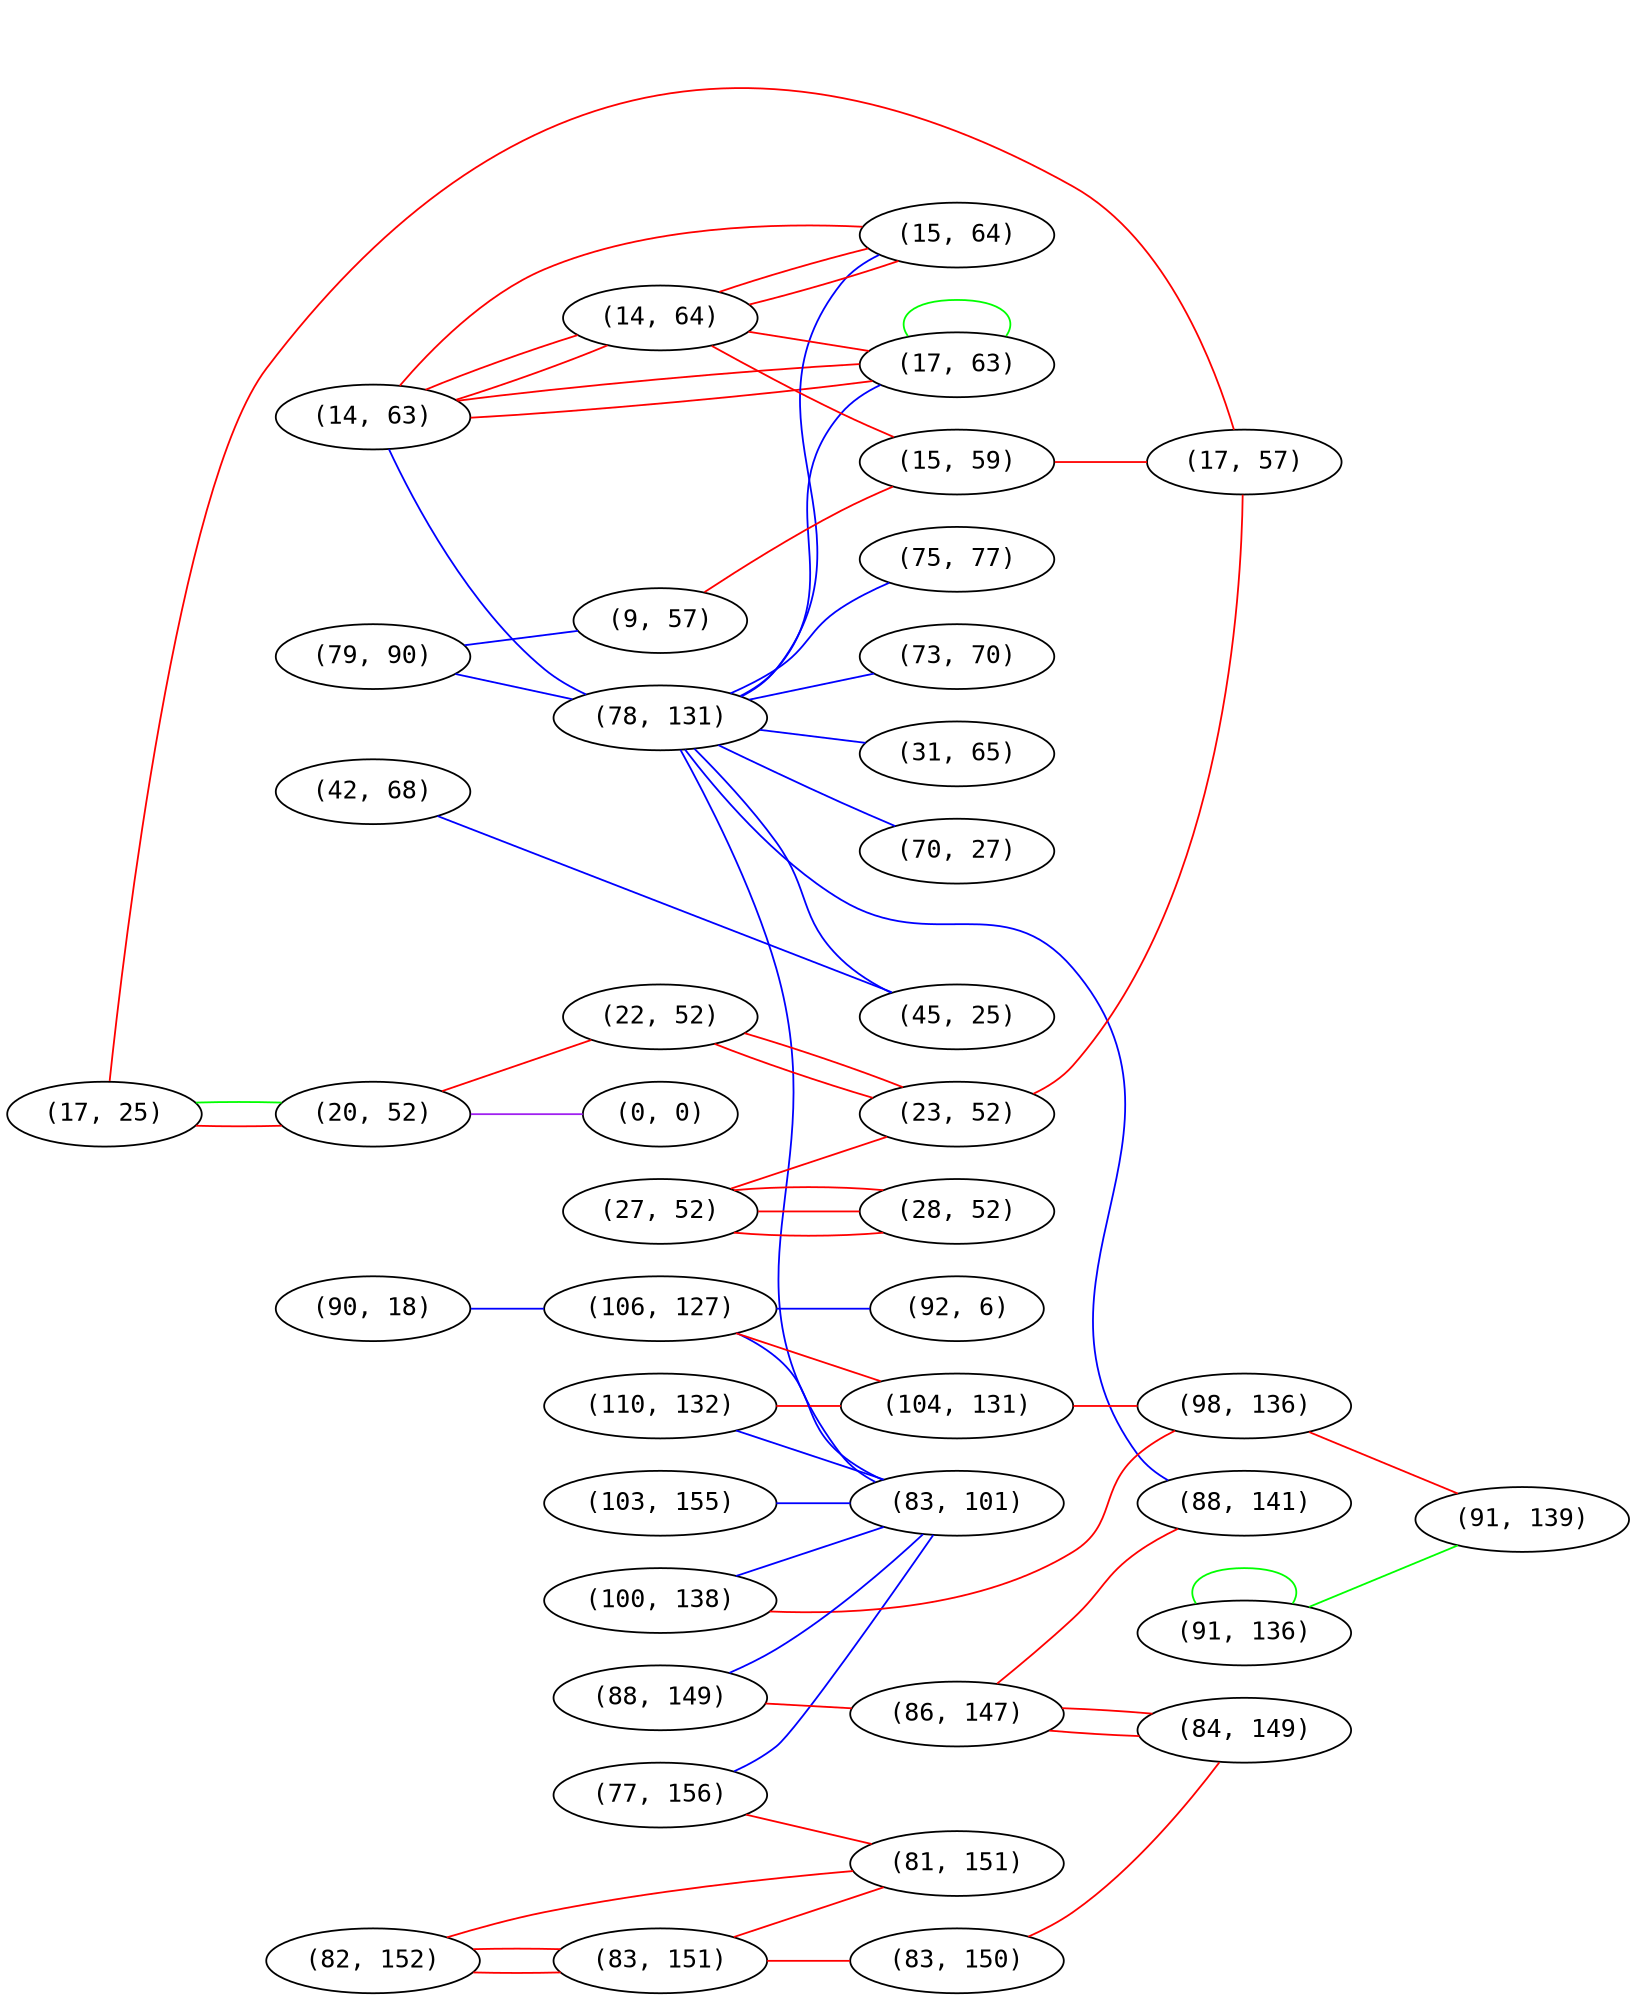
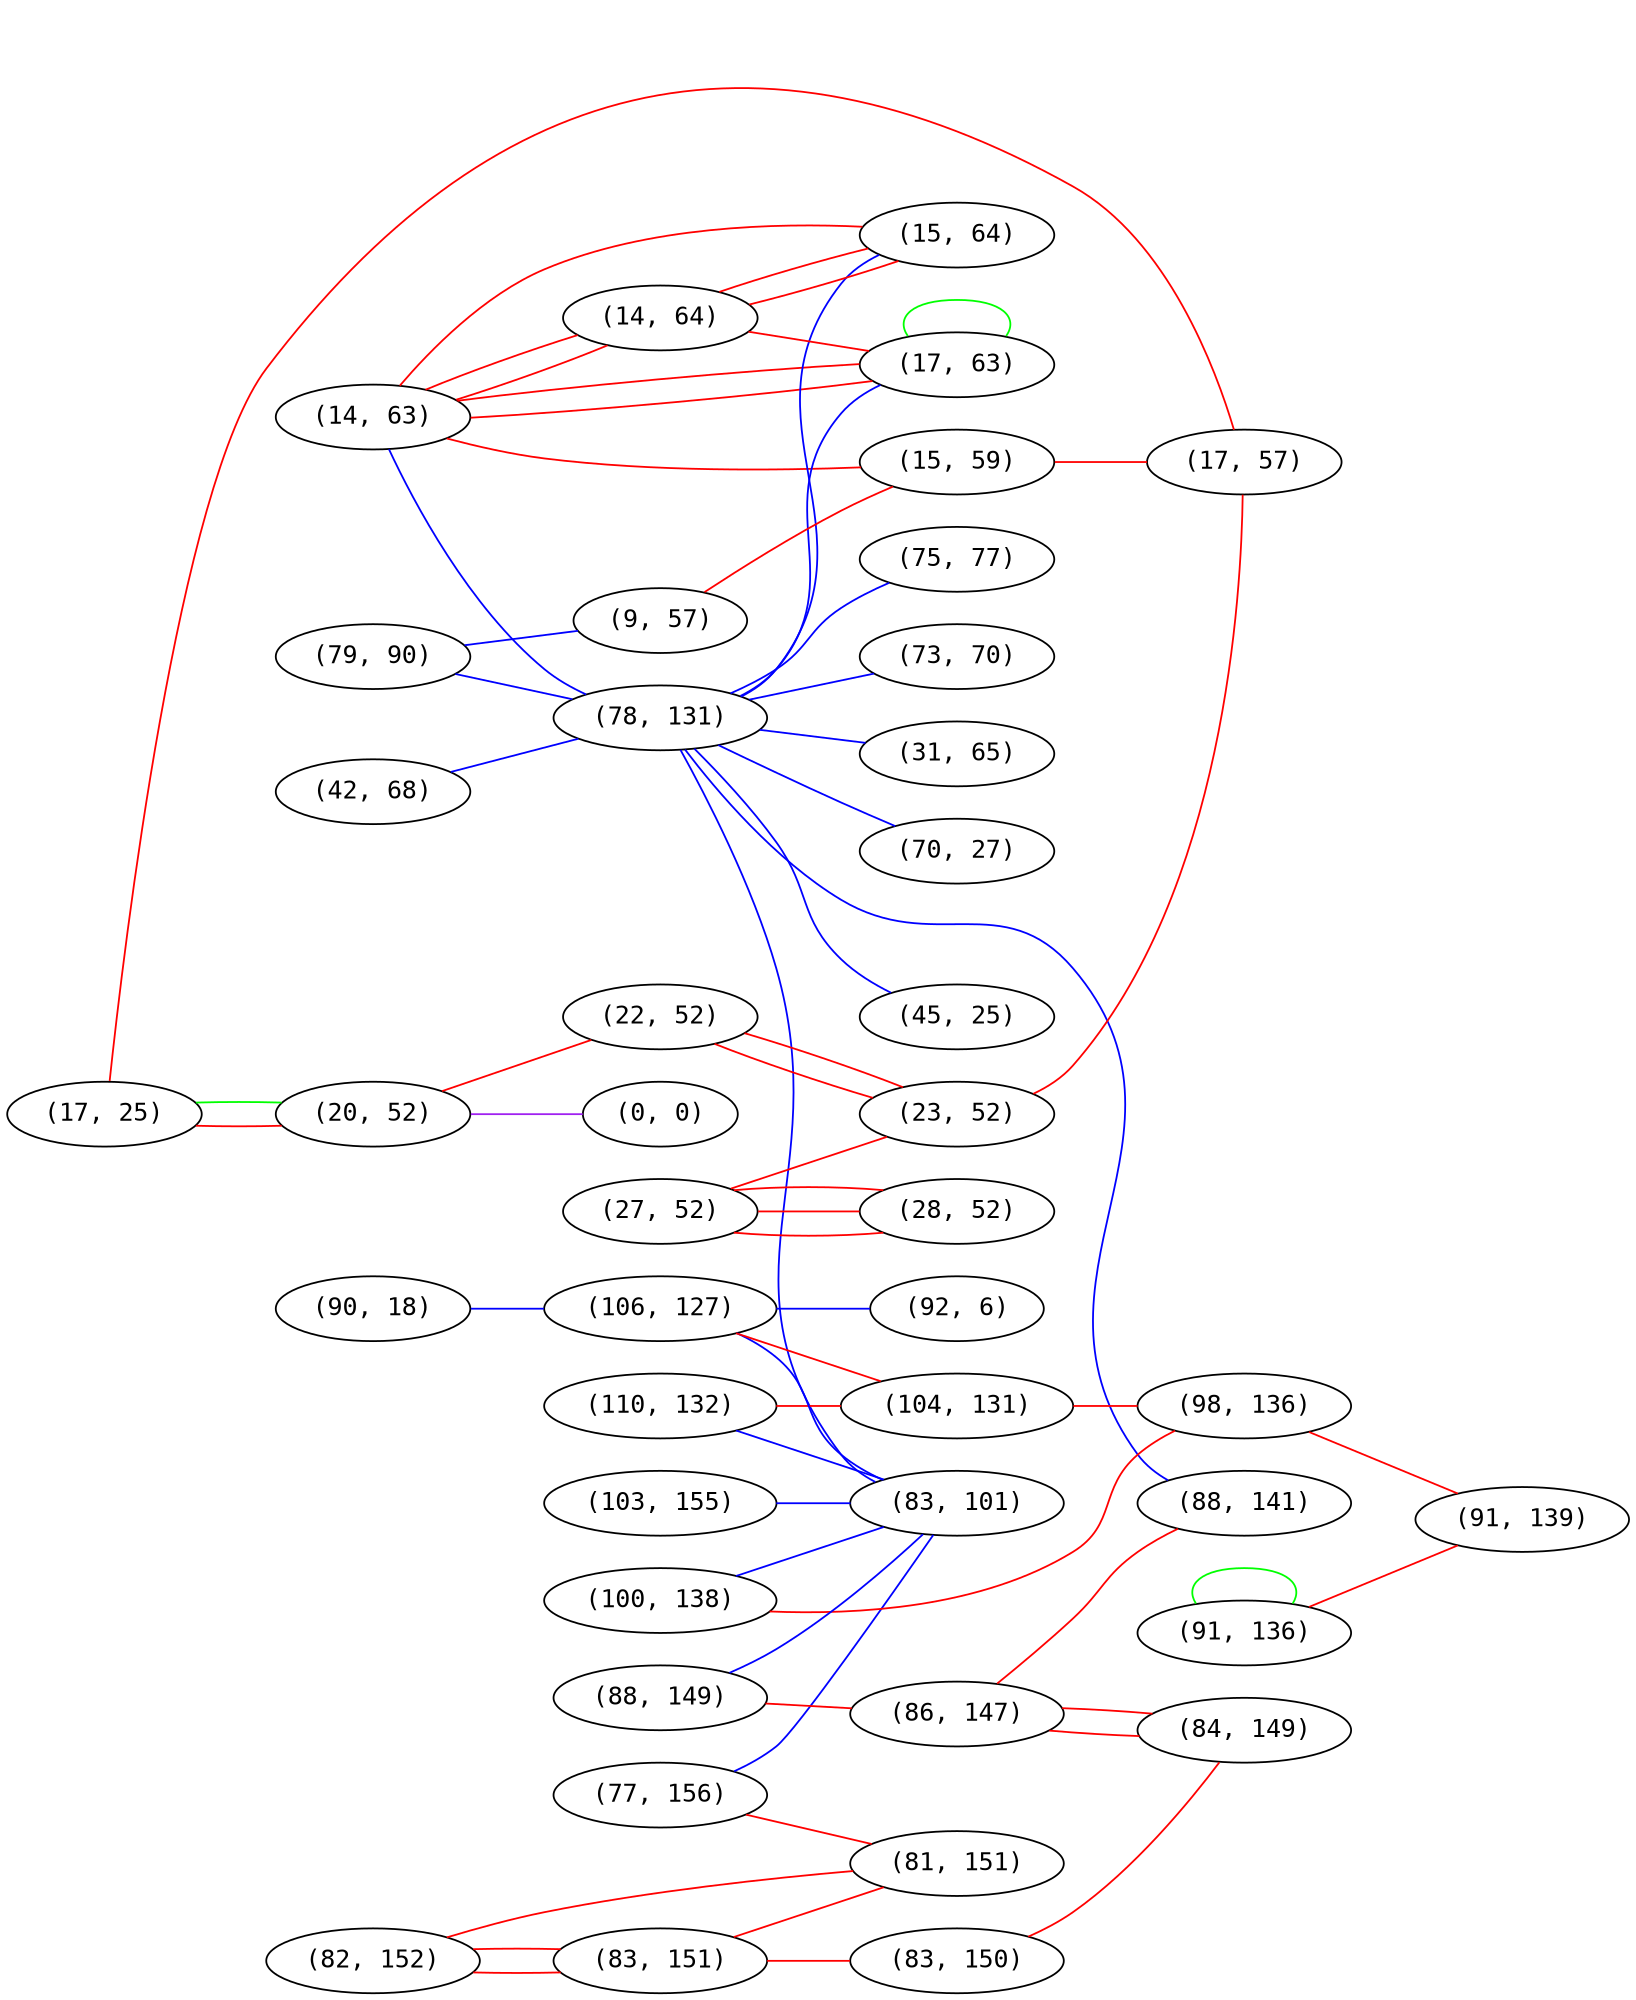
(815, 401) -> (653, 467)
(665, 904) -> (515, 755)
(1383, 1576) -> (1383, 1576)
